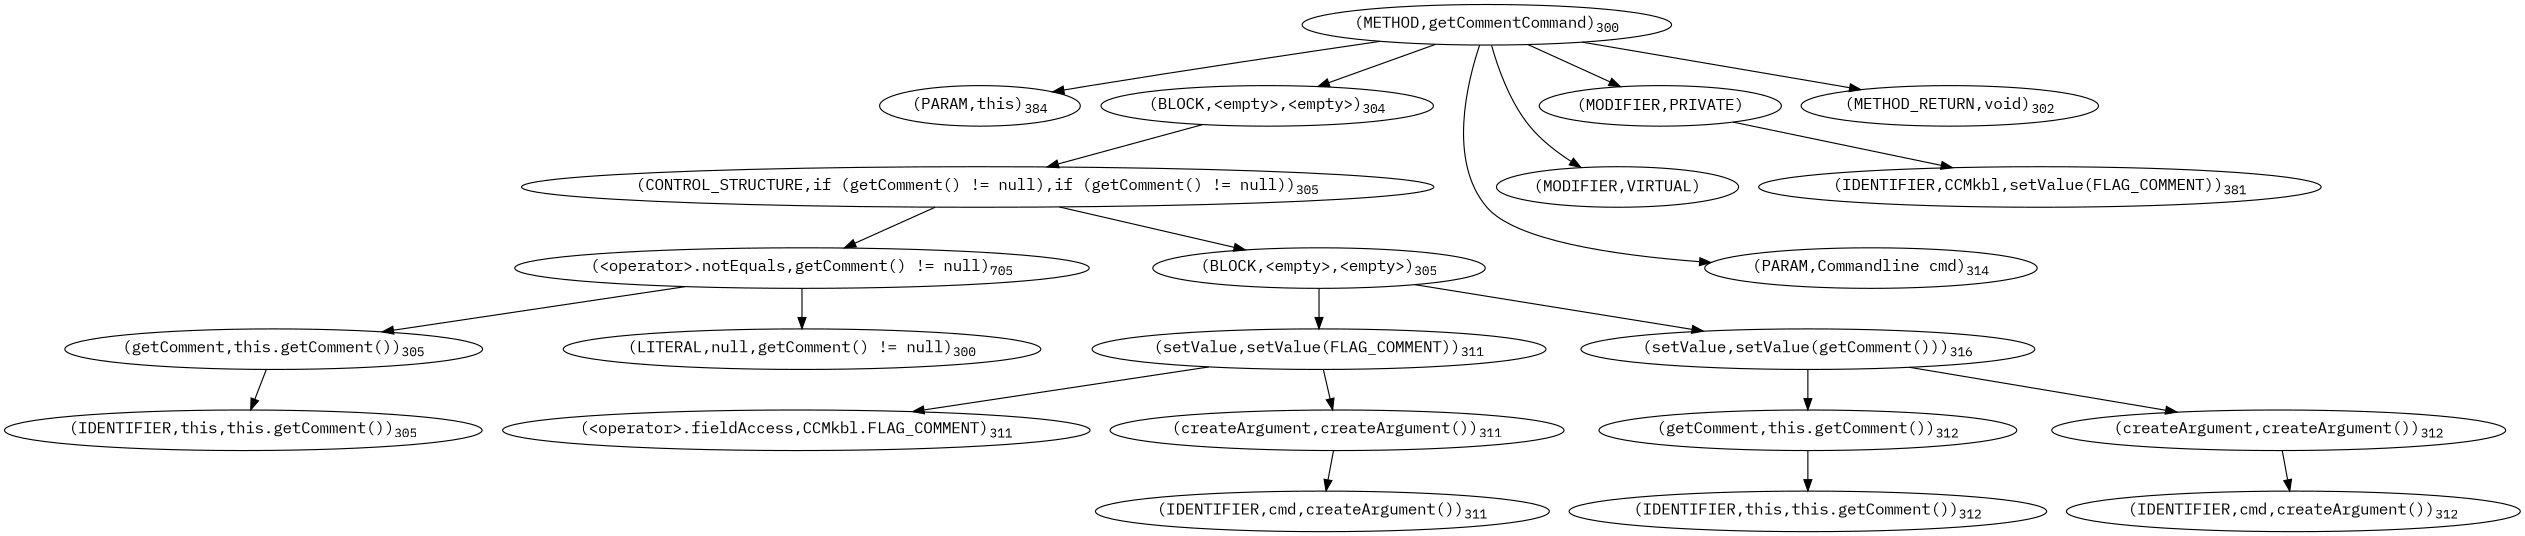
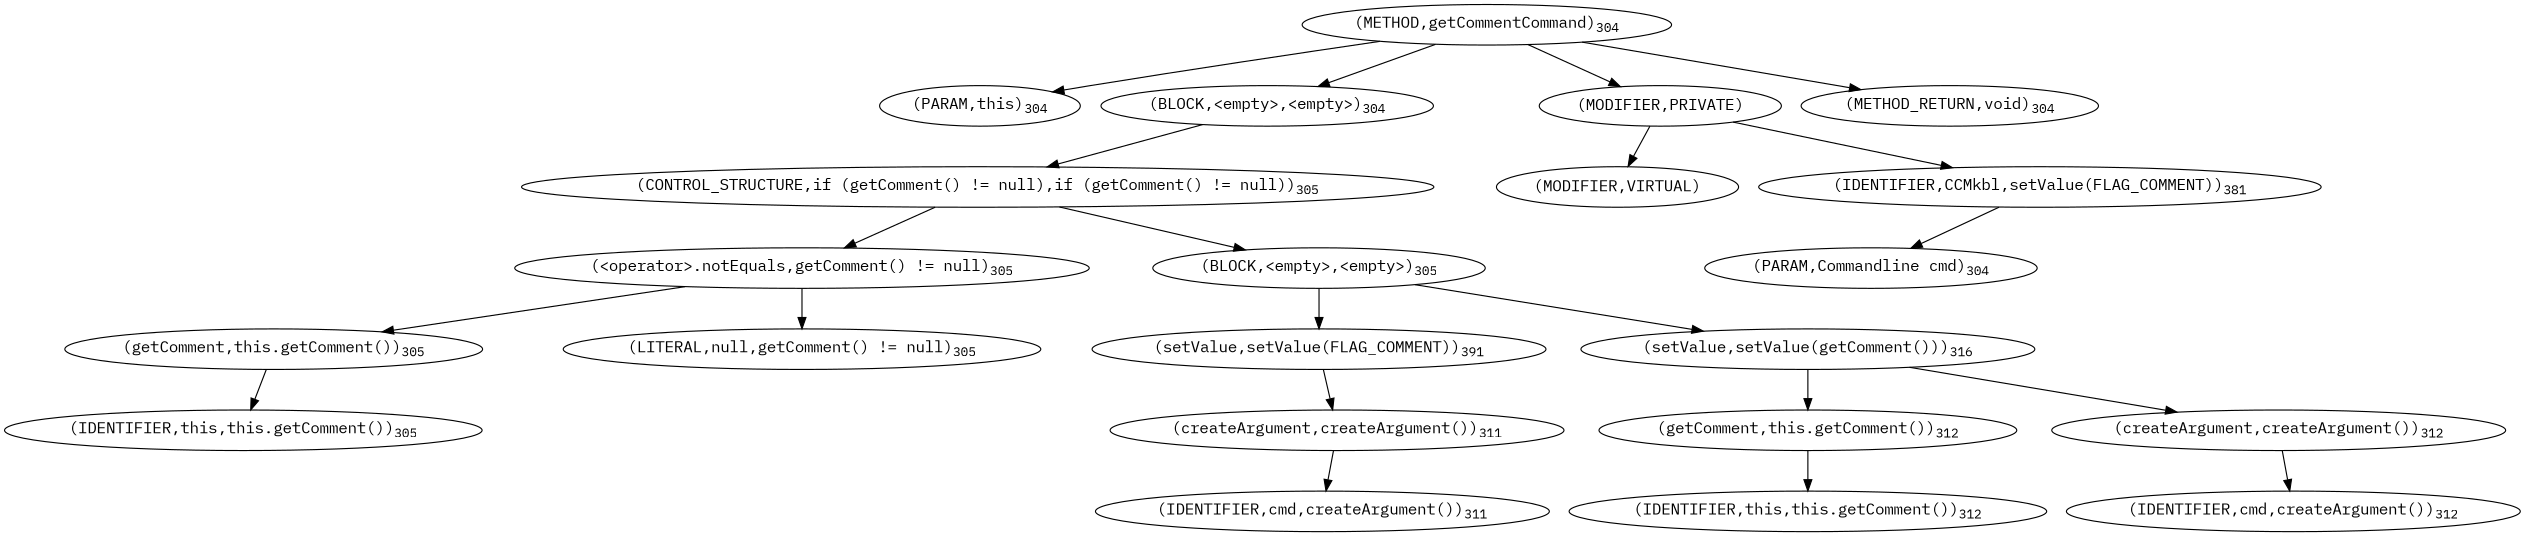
(1608, 23) -> (1608, 23)
(1036, 104) -> (1036, 104)
(2043, 104) -> (2043, 104)
(1519, 112) -> (1642, 141)
(1509, 223) -> (1960, 225)
(1002, 266) -> (1002, 266)
(1978, 266) -> (1978, 266)
(965, 347) -> (965, 347)
(1473, 347) -> (1473, 347)
(796, 430) -> none
